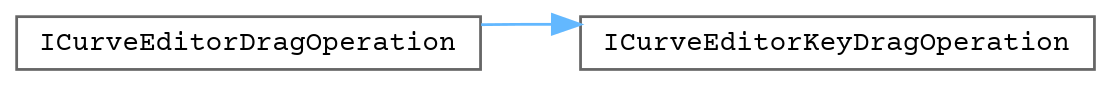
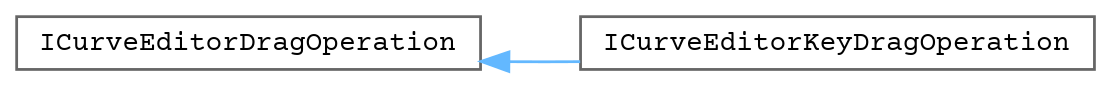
(517, 24) -> (545, 62)
